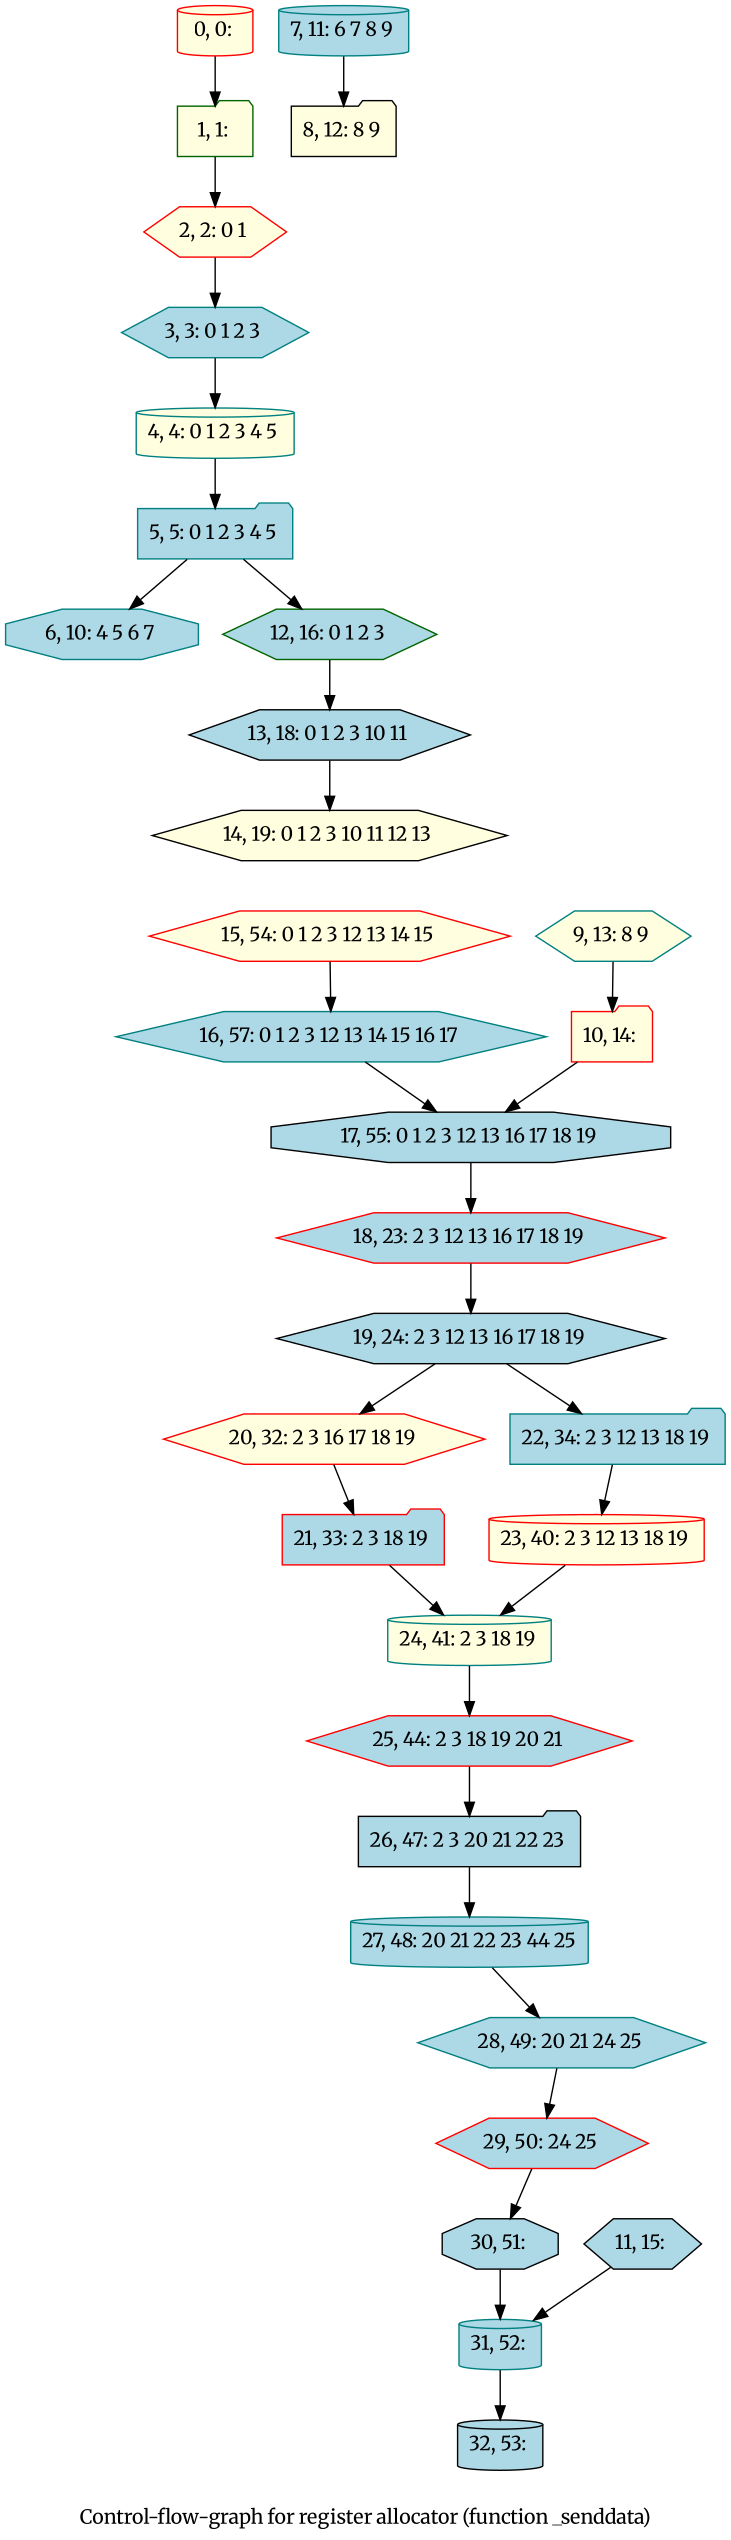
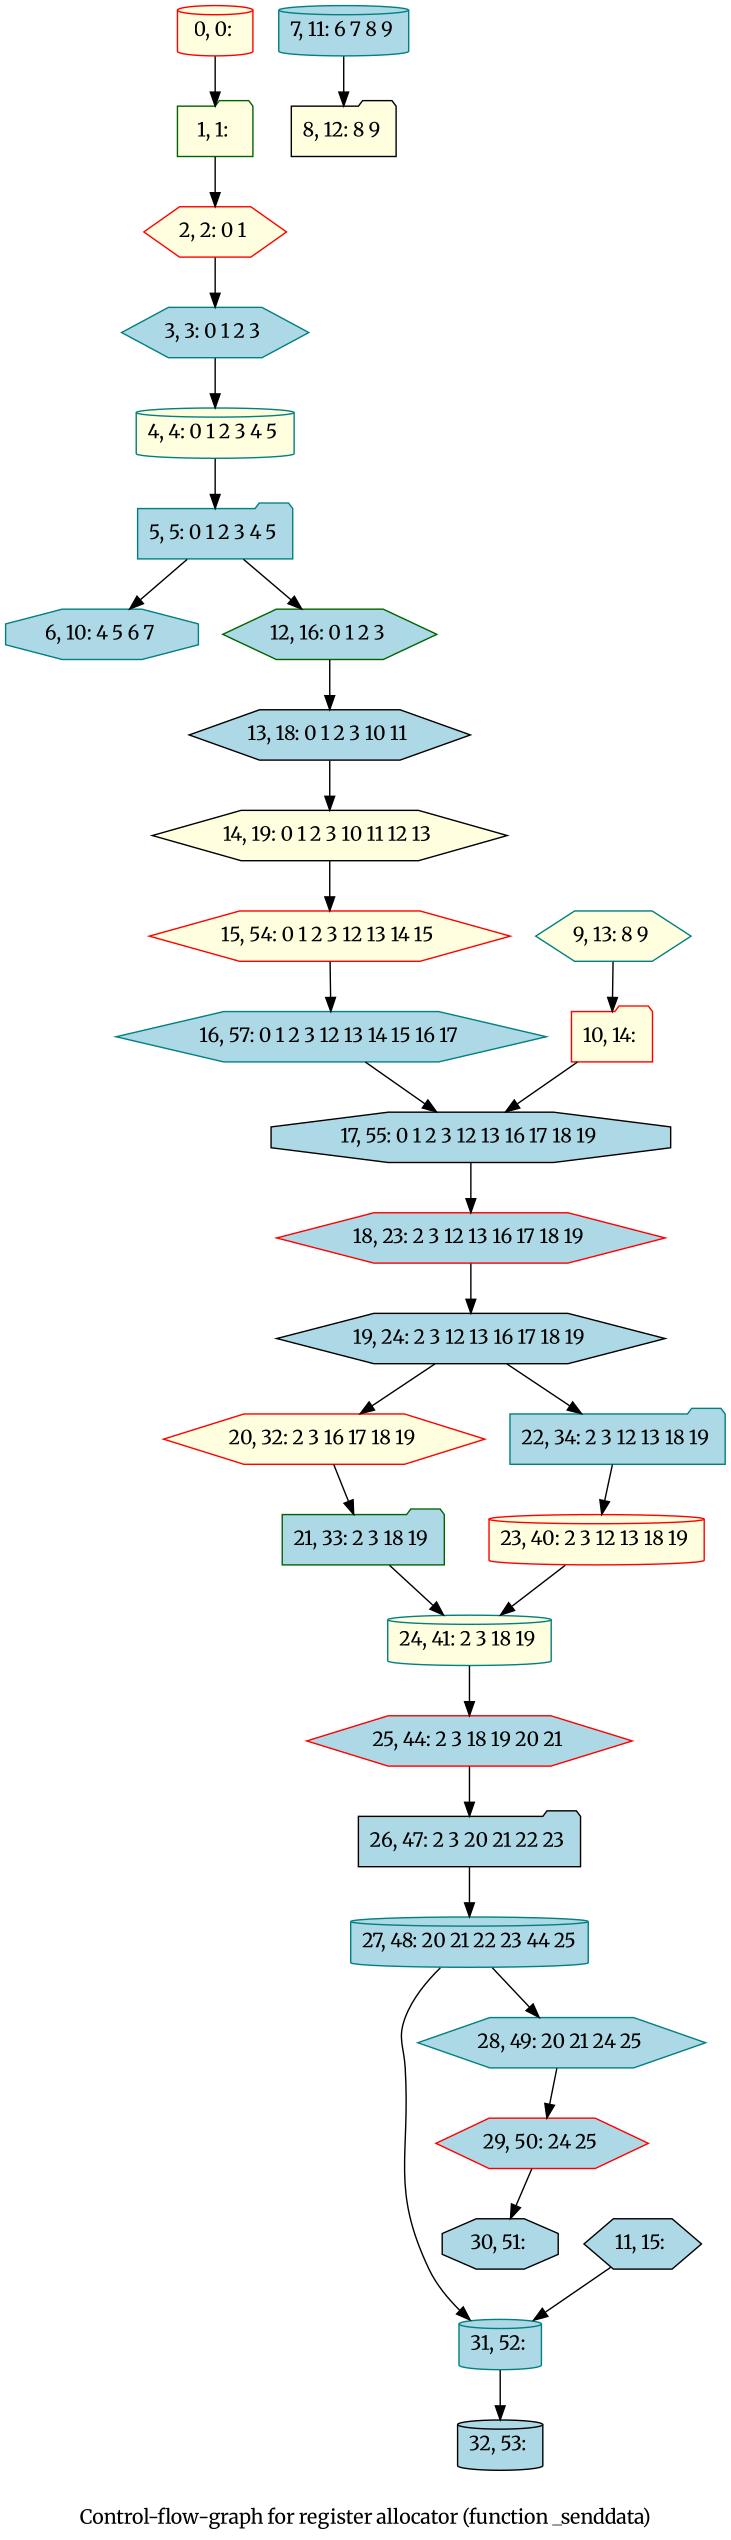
none -> (330, 879)
(363, 1540) -> (363, 1540)
(500, 2287) -> (405, 2140)
